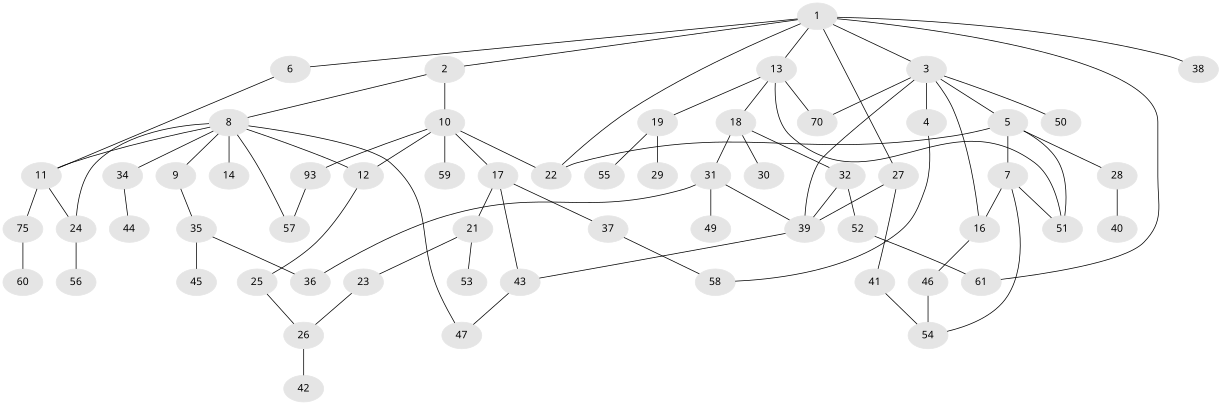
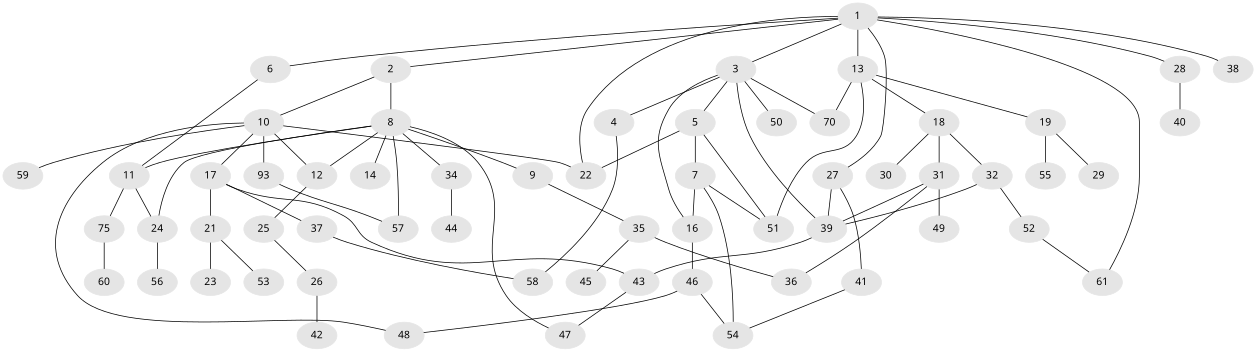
(1063, 149) -> (1022, 32)
(334, 309) -> none
none -> (404, 335)
